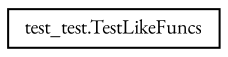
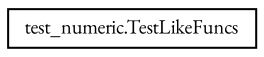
(114, 28) -> (132, 28)
